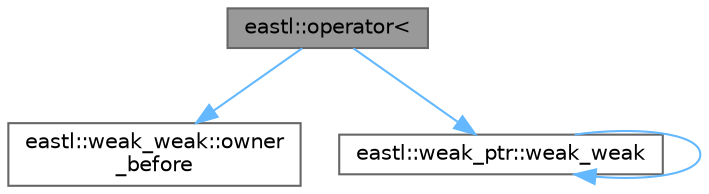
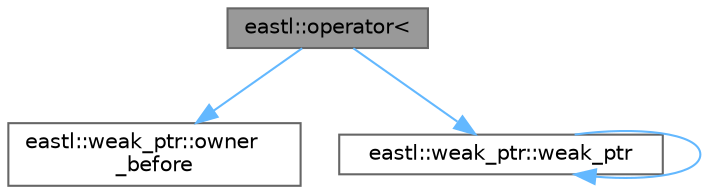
(154, 154) -> (154, 154)
(501, 154) -> (501, 154)
